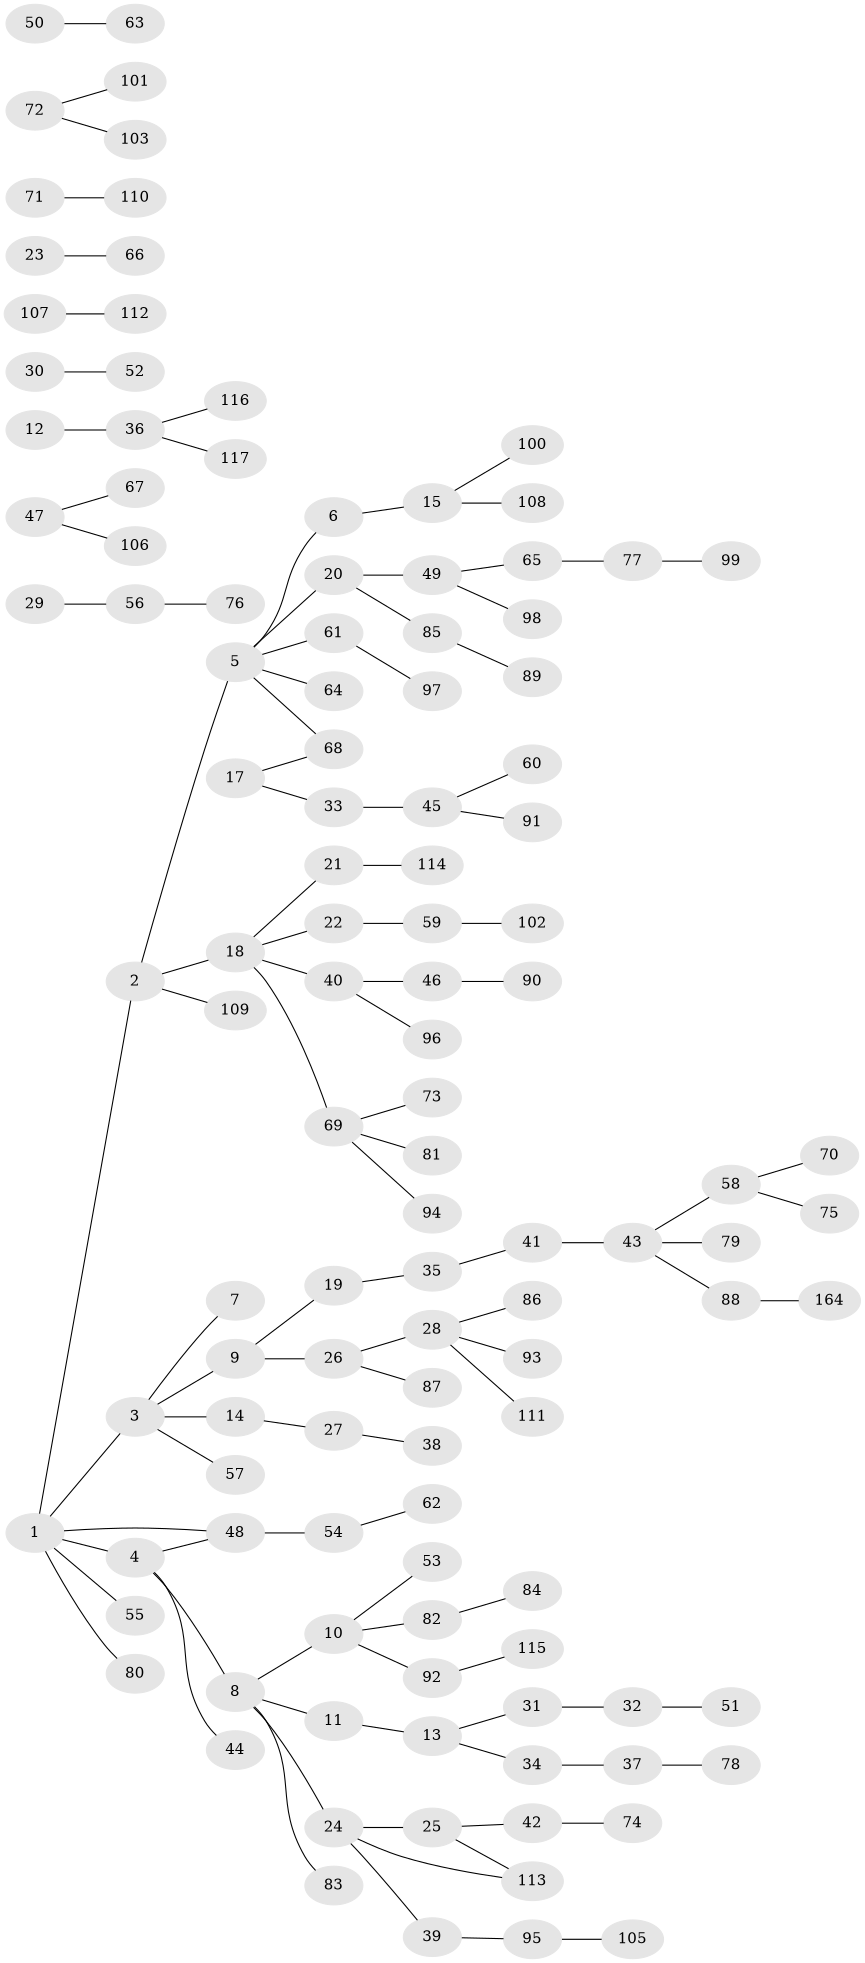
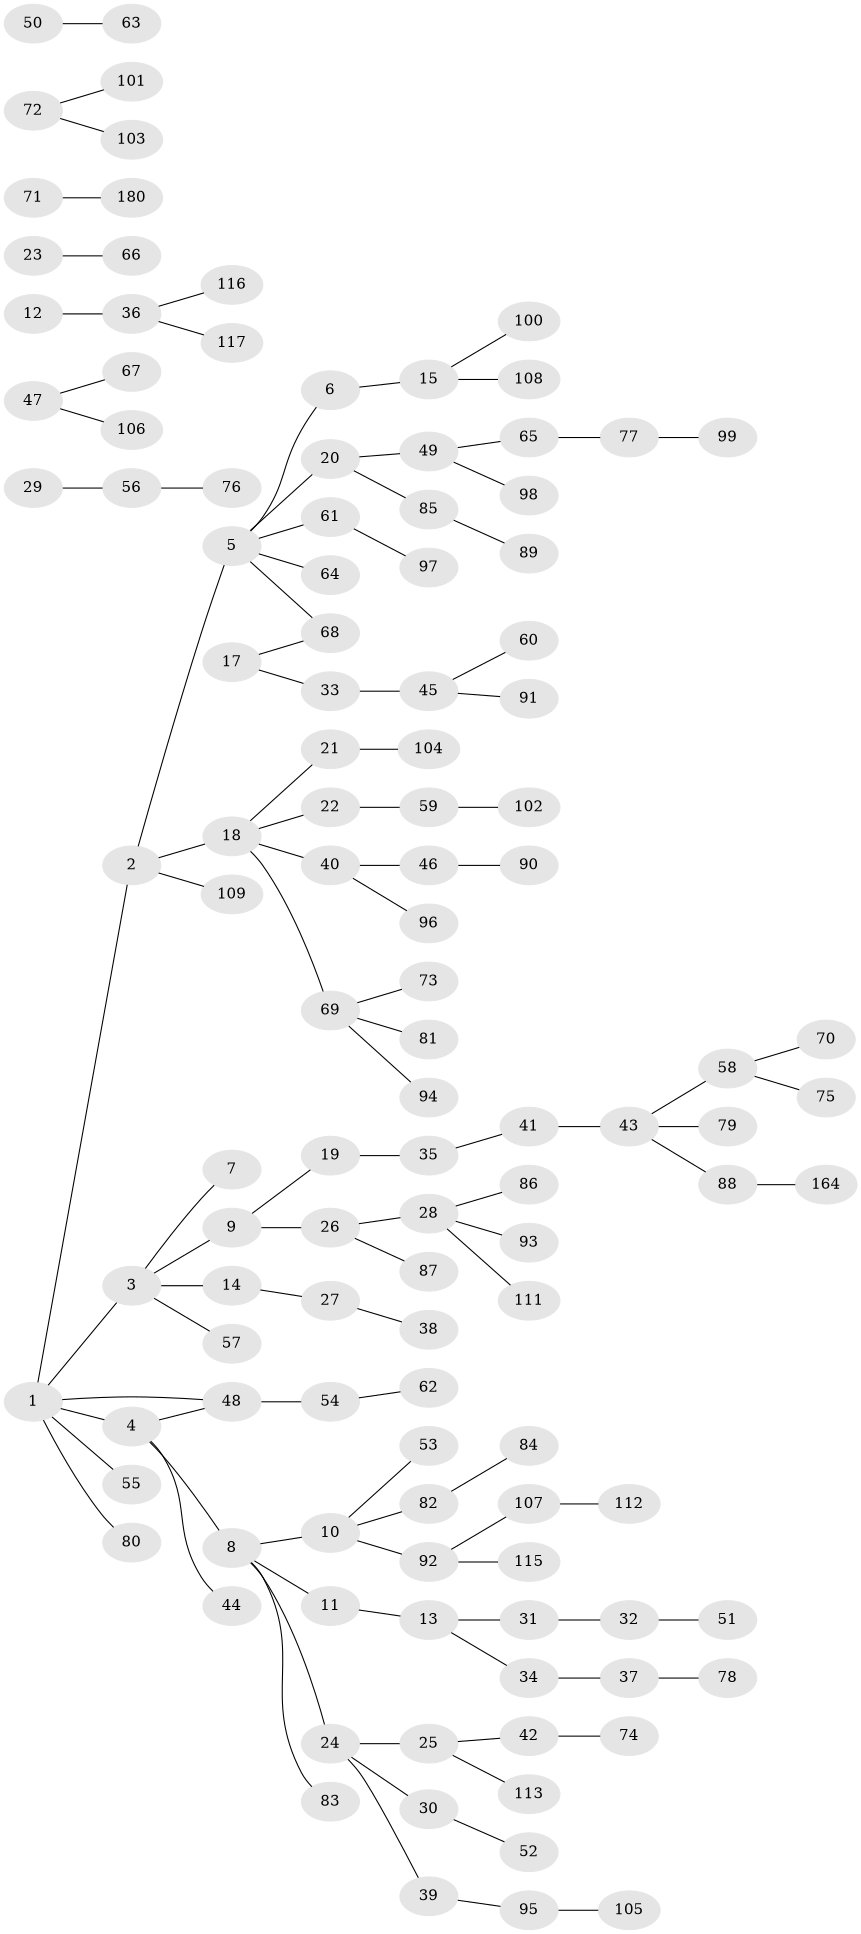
(135, 198) -> (132, 198)
(432, 865) -> (429, 749)
none -> (479, 1533)
(428, 1864) -> (380, 1776)
